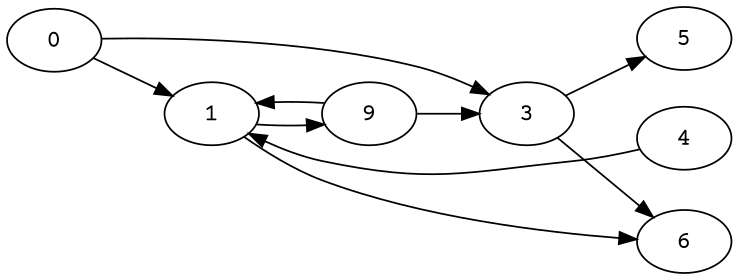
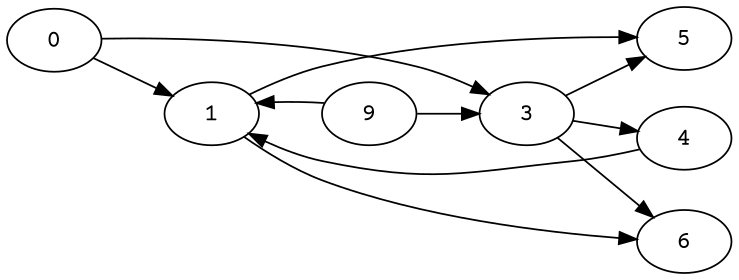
(282, 125) -> (431, 47)
none -> (597, 125)
